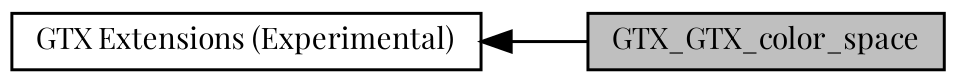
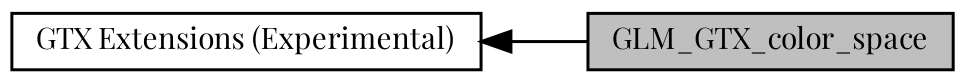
(766, 42) -> (771, 42)
